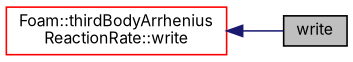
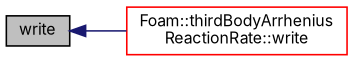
(263, 31) -> (106, 31)
